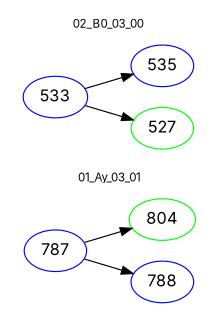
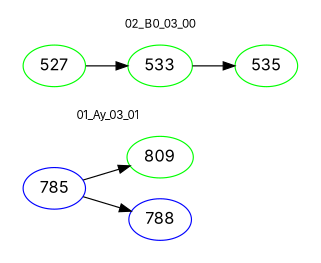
(162, 66) -> (266, 66)
(55, 97) -> (160, 66)
(104, 111) -> (101, 66)
(162, 220) -> (160, 157)
(55, 251) -> (54, 188)
